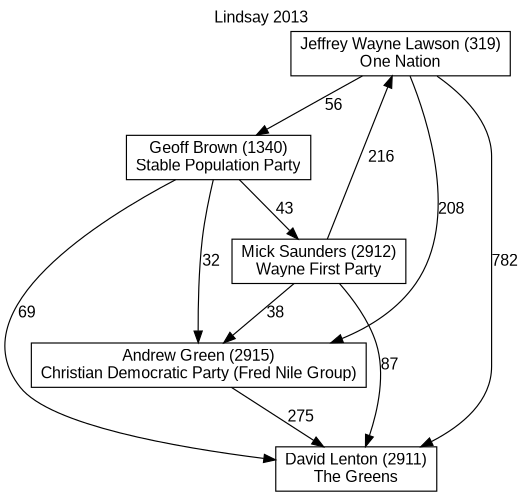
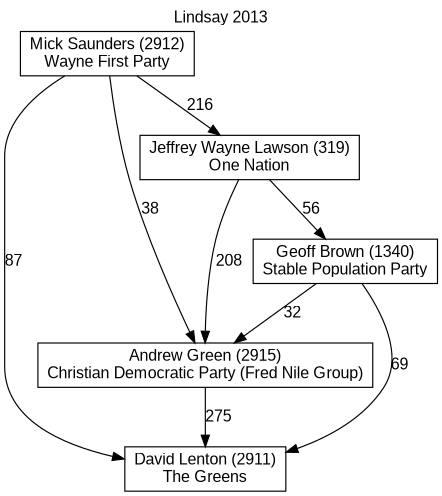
(265, 205) -> none
(492, 262) -> none
